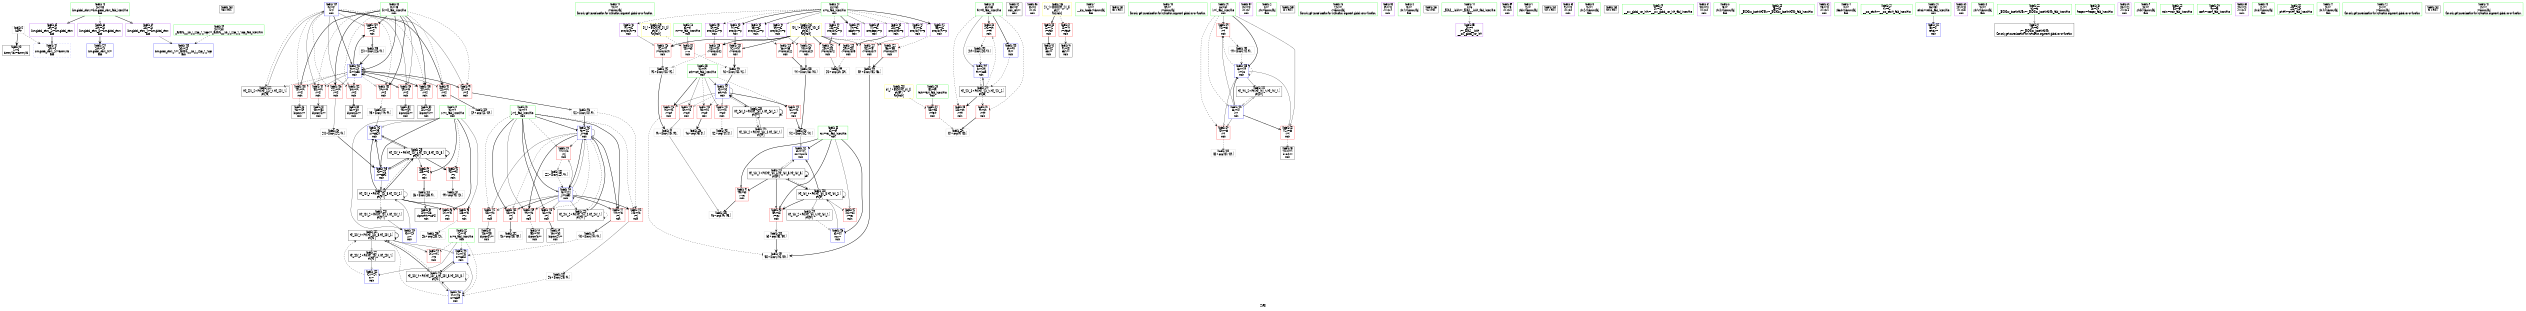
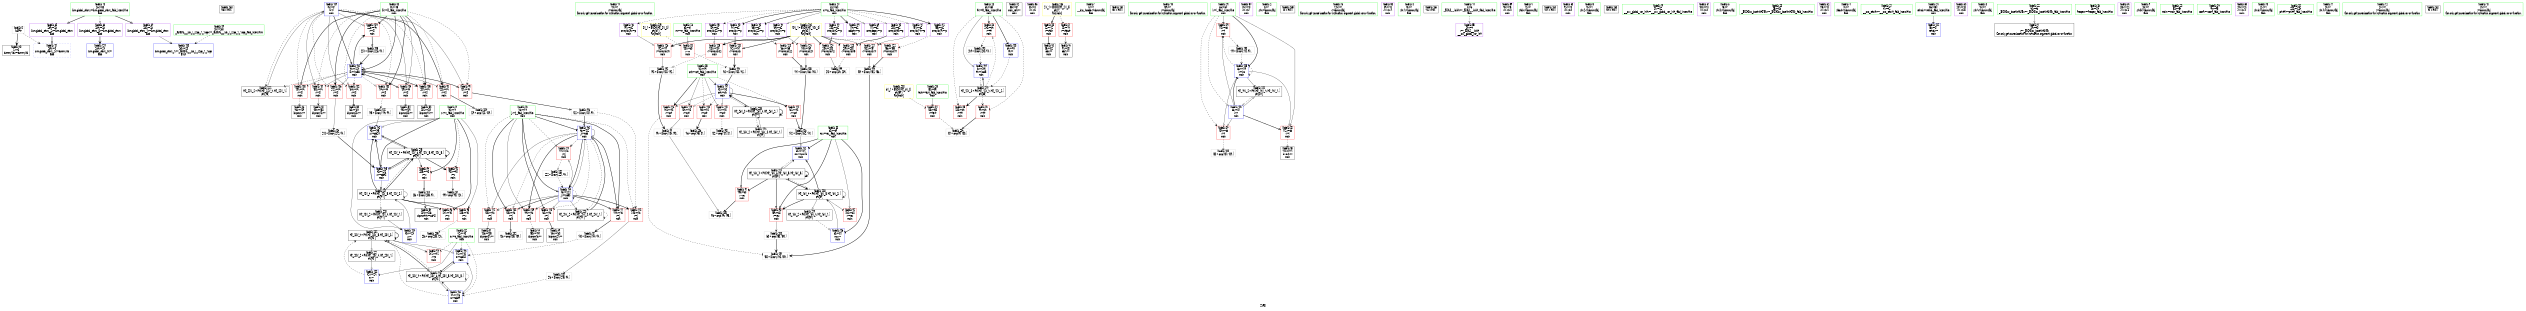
(183, 55) -> (183, 55)
(511, 219) -> (511, 219)
